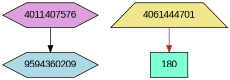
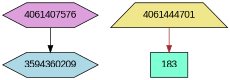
(50, 15) -> (50, 15)
(50, 65) -> (50, 65)
(169, 65) -> (169, 65)
